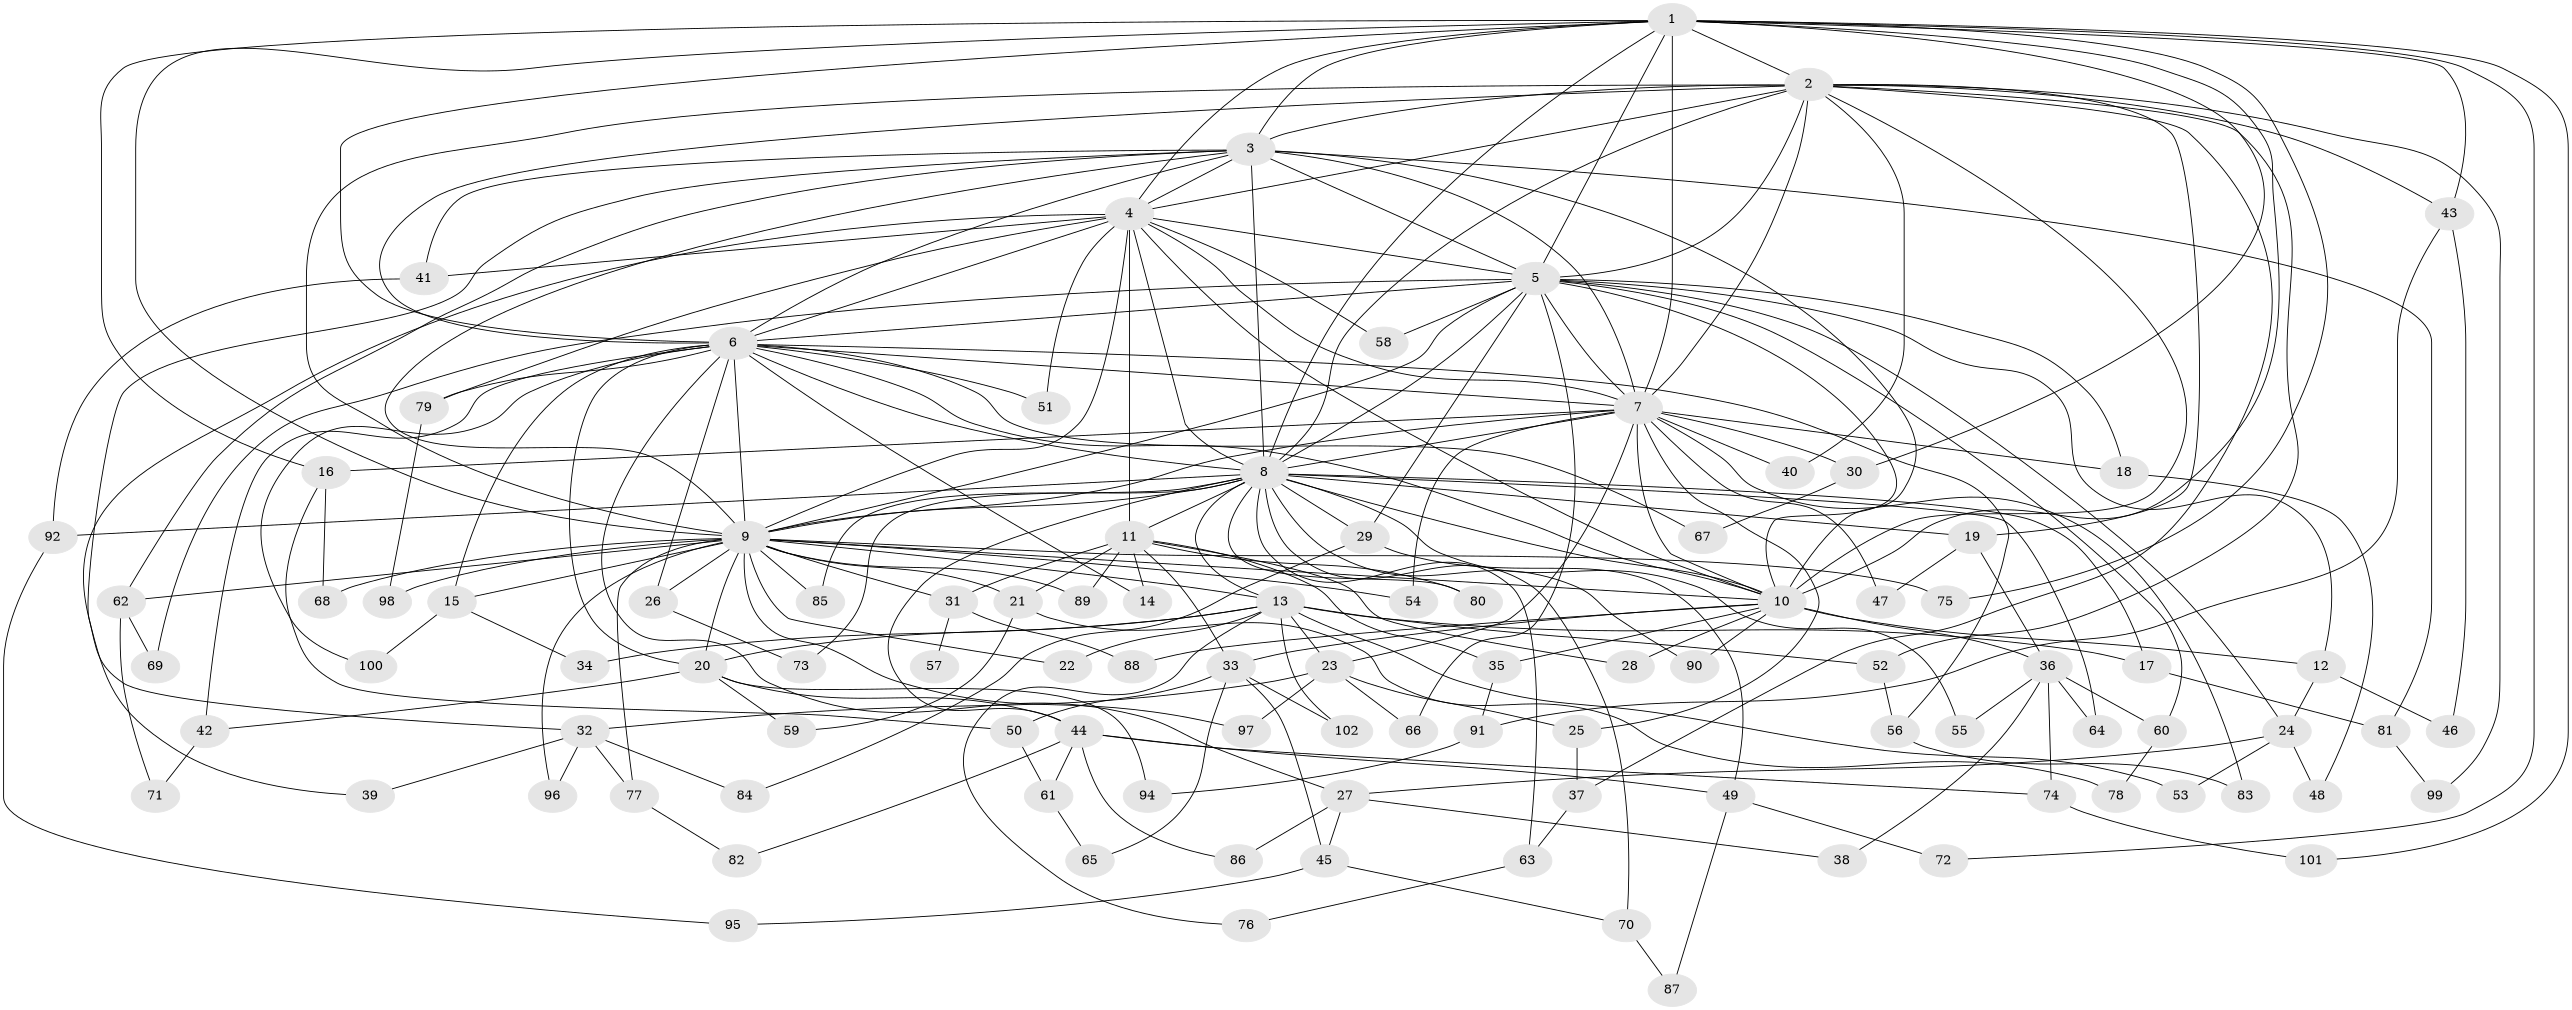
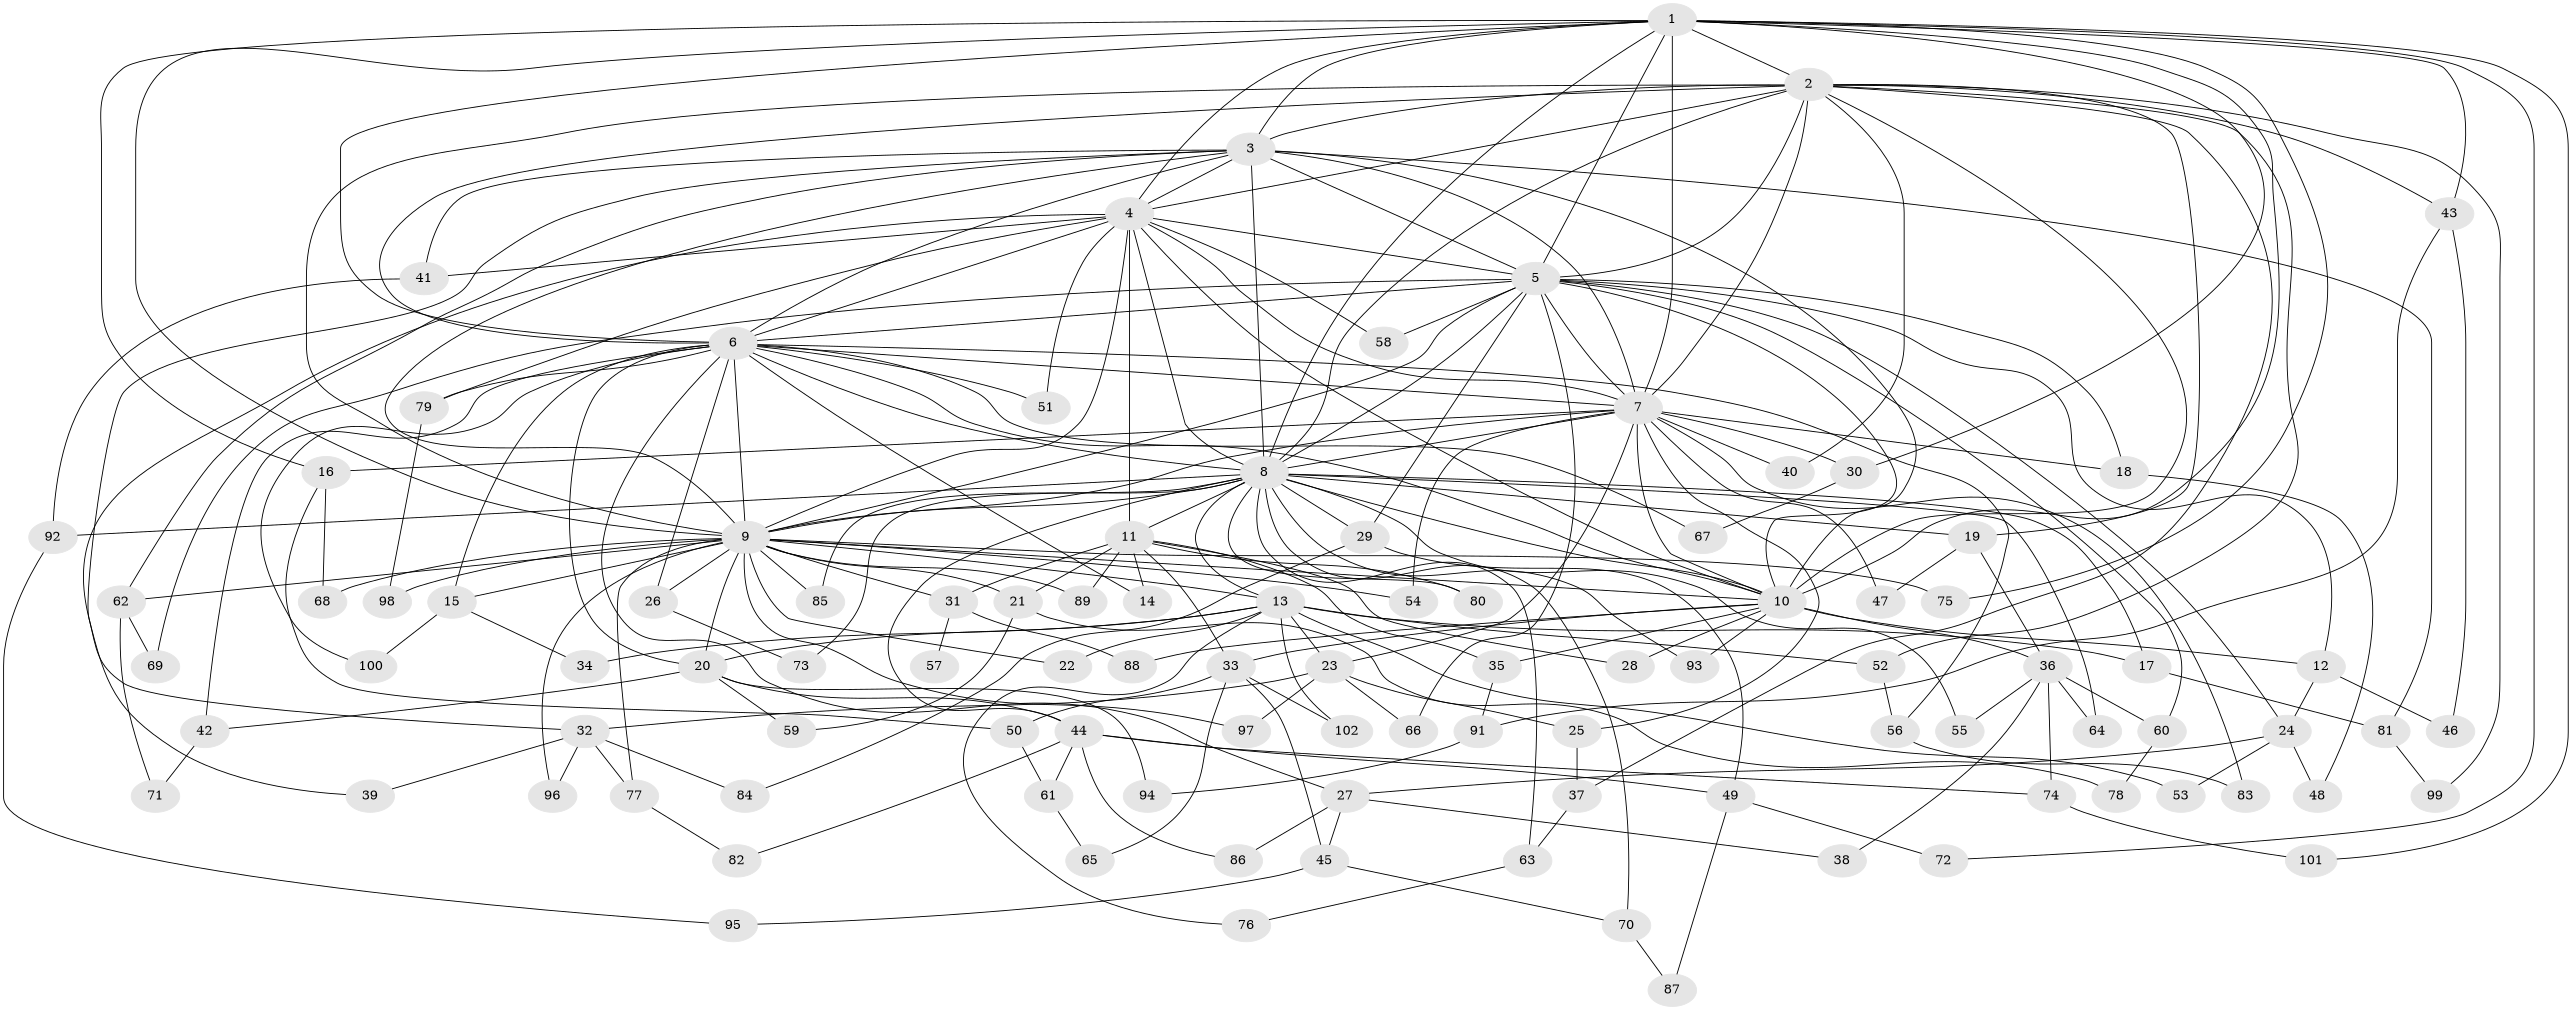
(1695, 667) -> (1695, 667)
